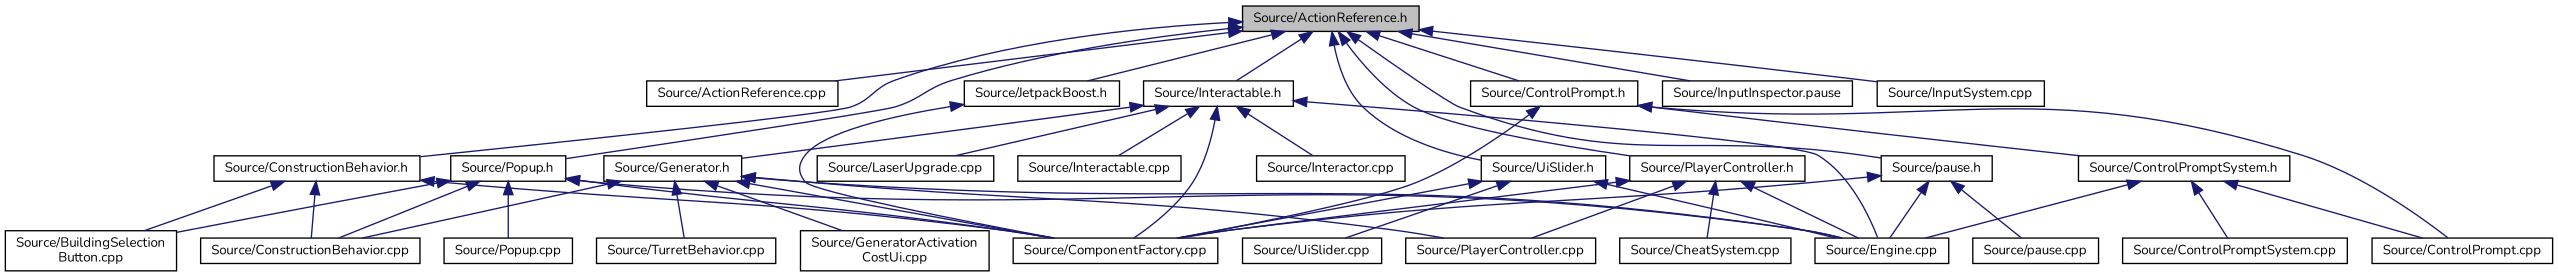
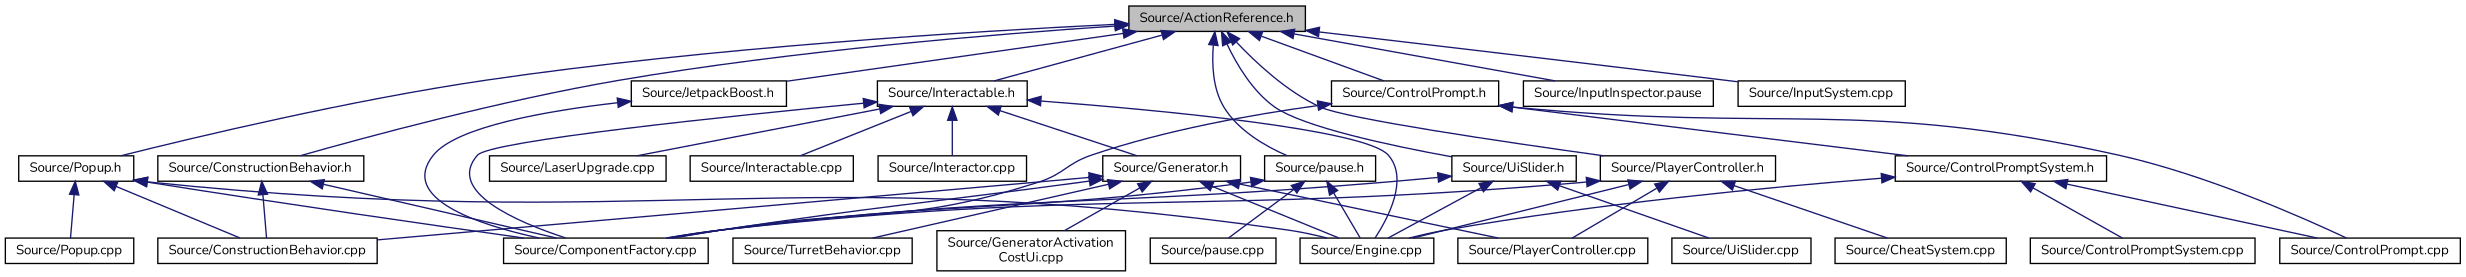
(742, 94) -> none
(91, 251) -> none
